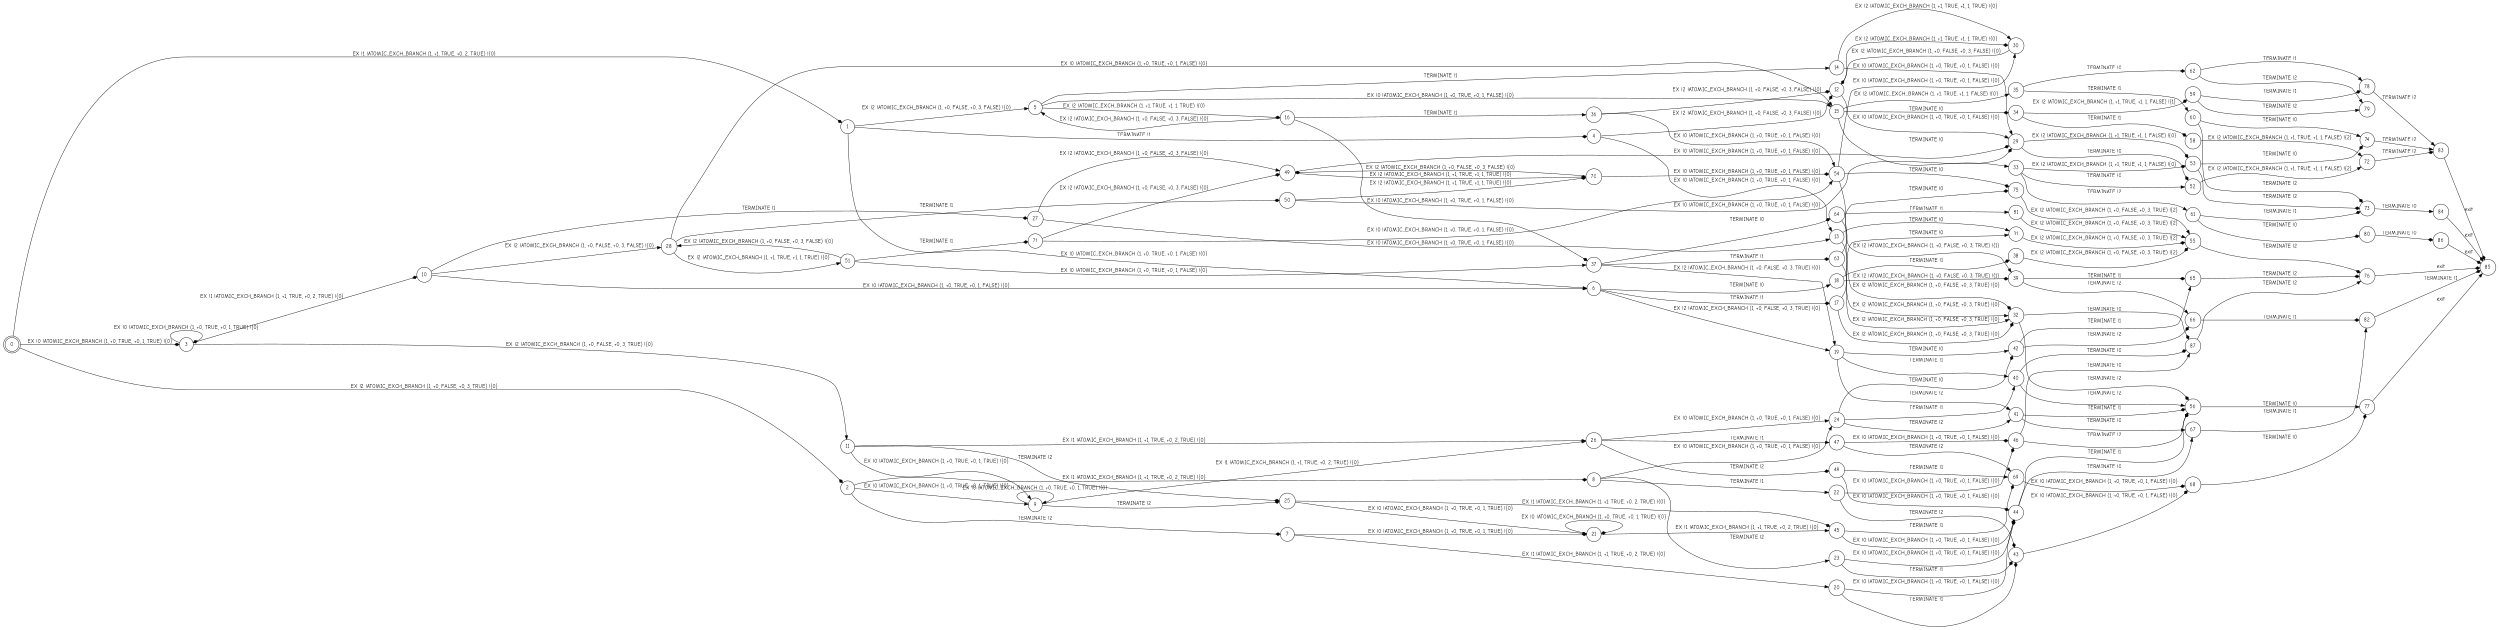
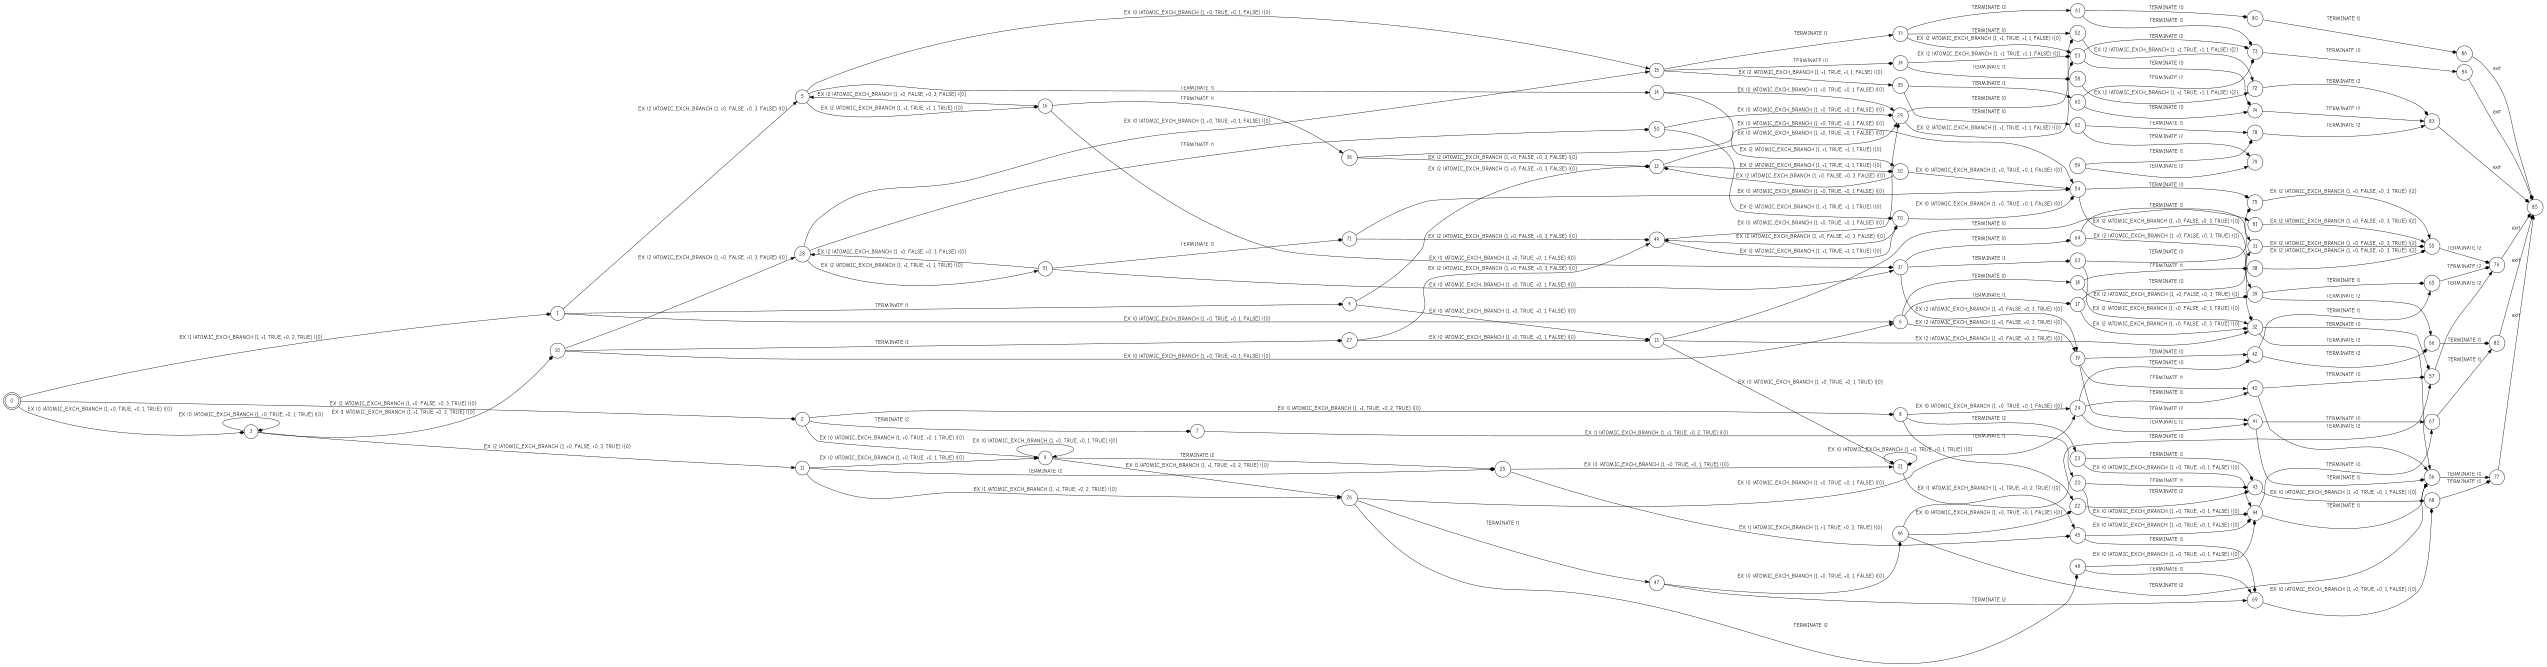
(2101, 74) -> (1978, 122)
(1903, 87) -> (1987, 180)
(2104, 113) -> (1987, 60)
(1926, 140) -> (1811, 33)
(1717, 197) -> (1479, 319)
(2400, 233) -> (2344, 19)
(2441, 278) -> (2516, 261)
(2193, 346) -> (2432, 377)
(2079, 390) -> (2395, 346)
(1940, 492) -> (1989, 531)
(1438, 534) -> (1777, 403)
